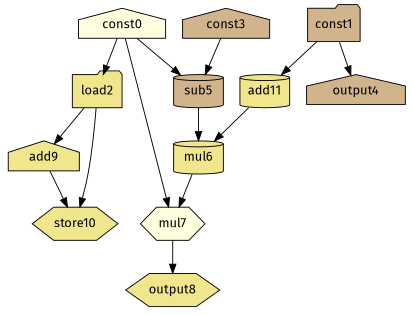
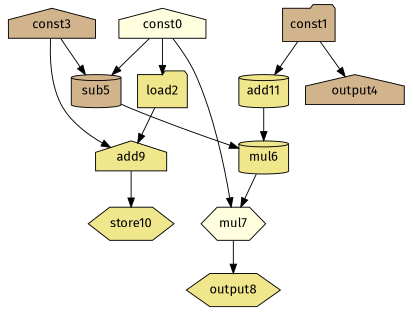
none -> (59, 100)
(91, 153) -> none
